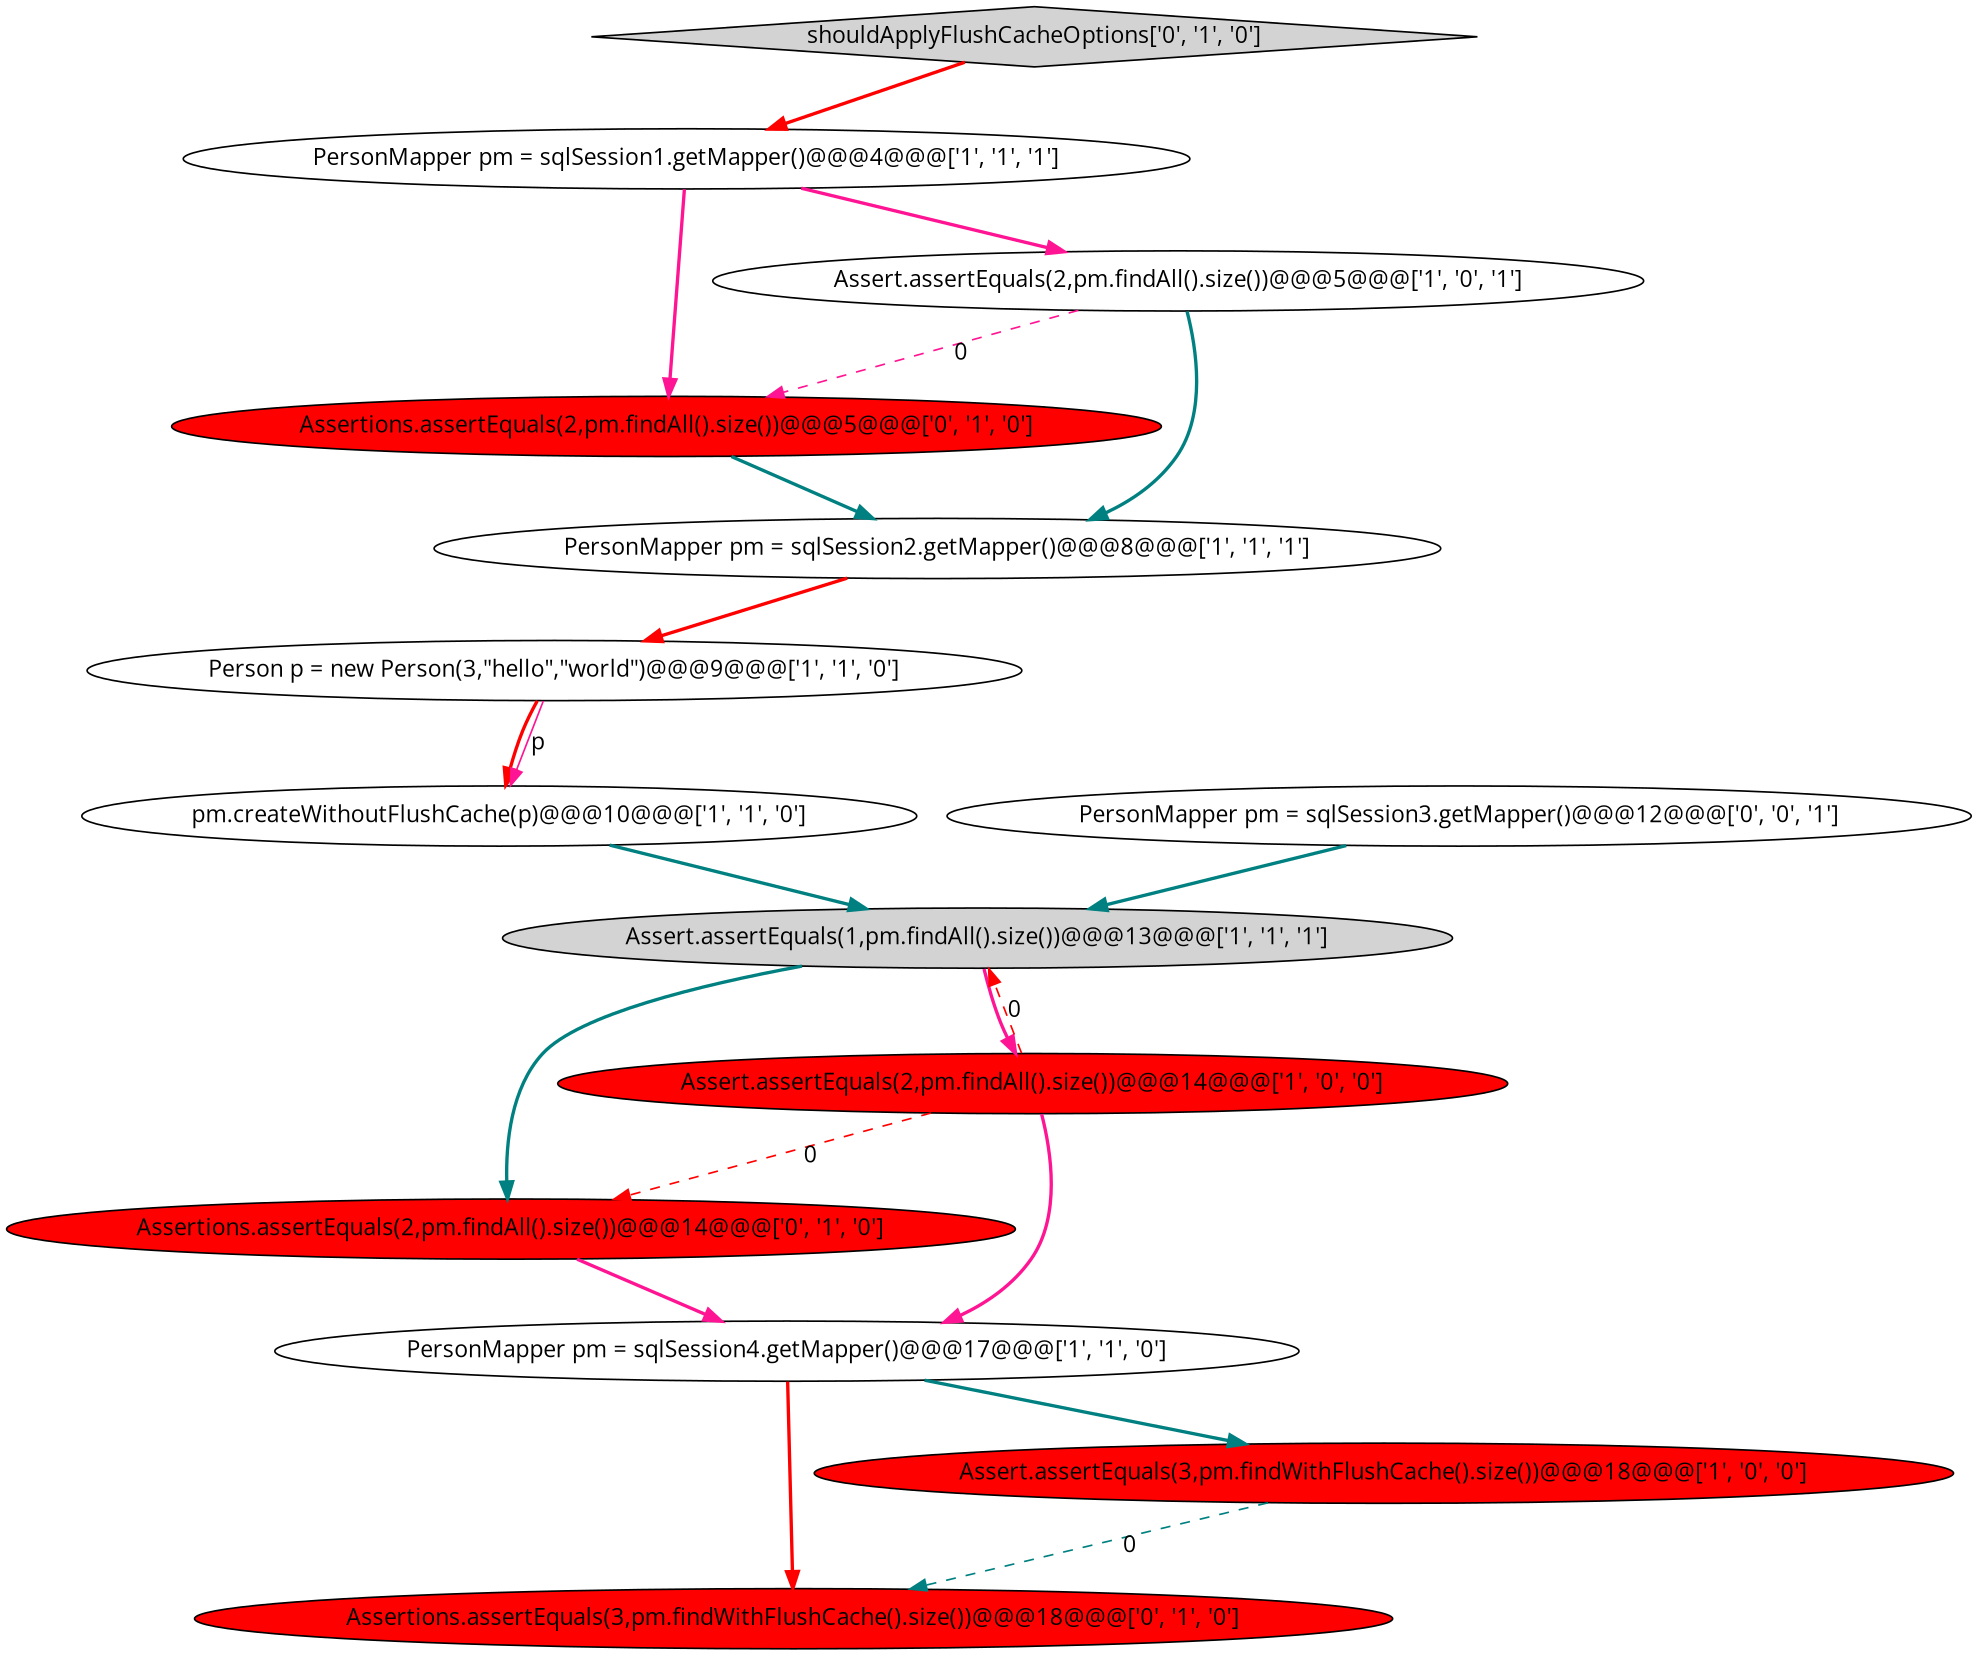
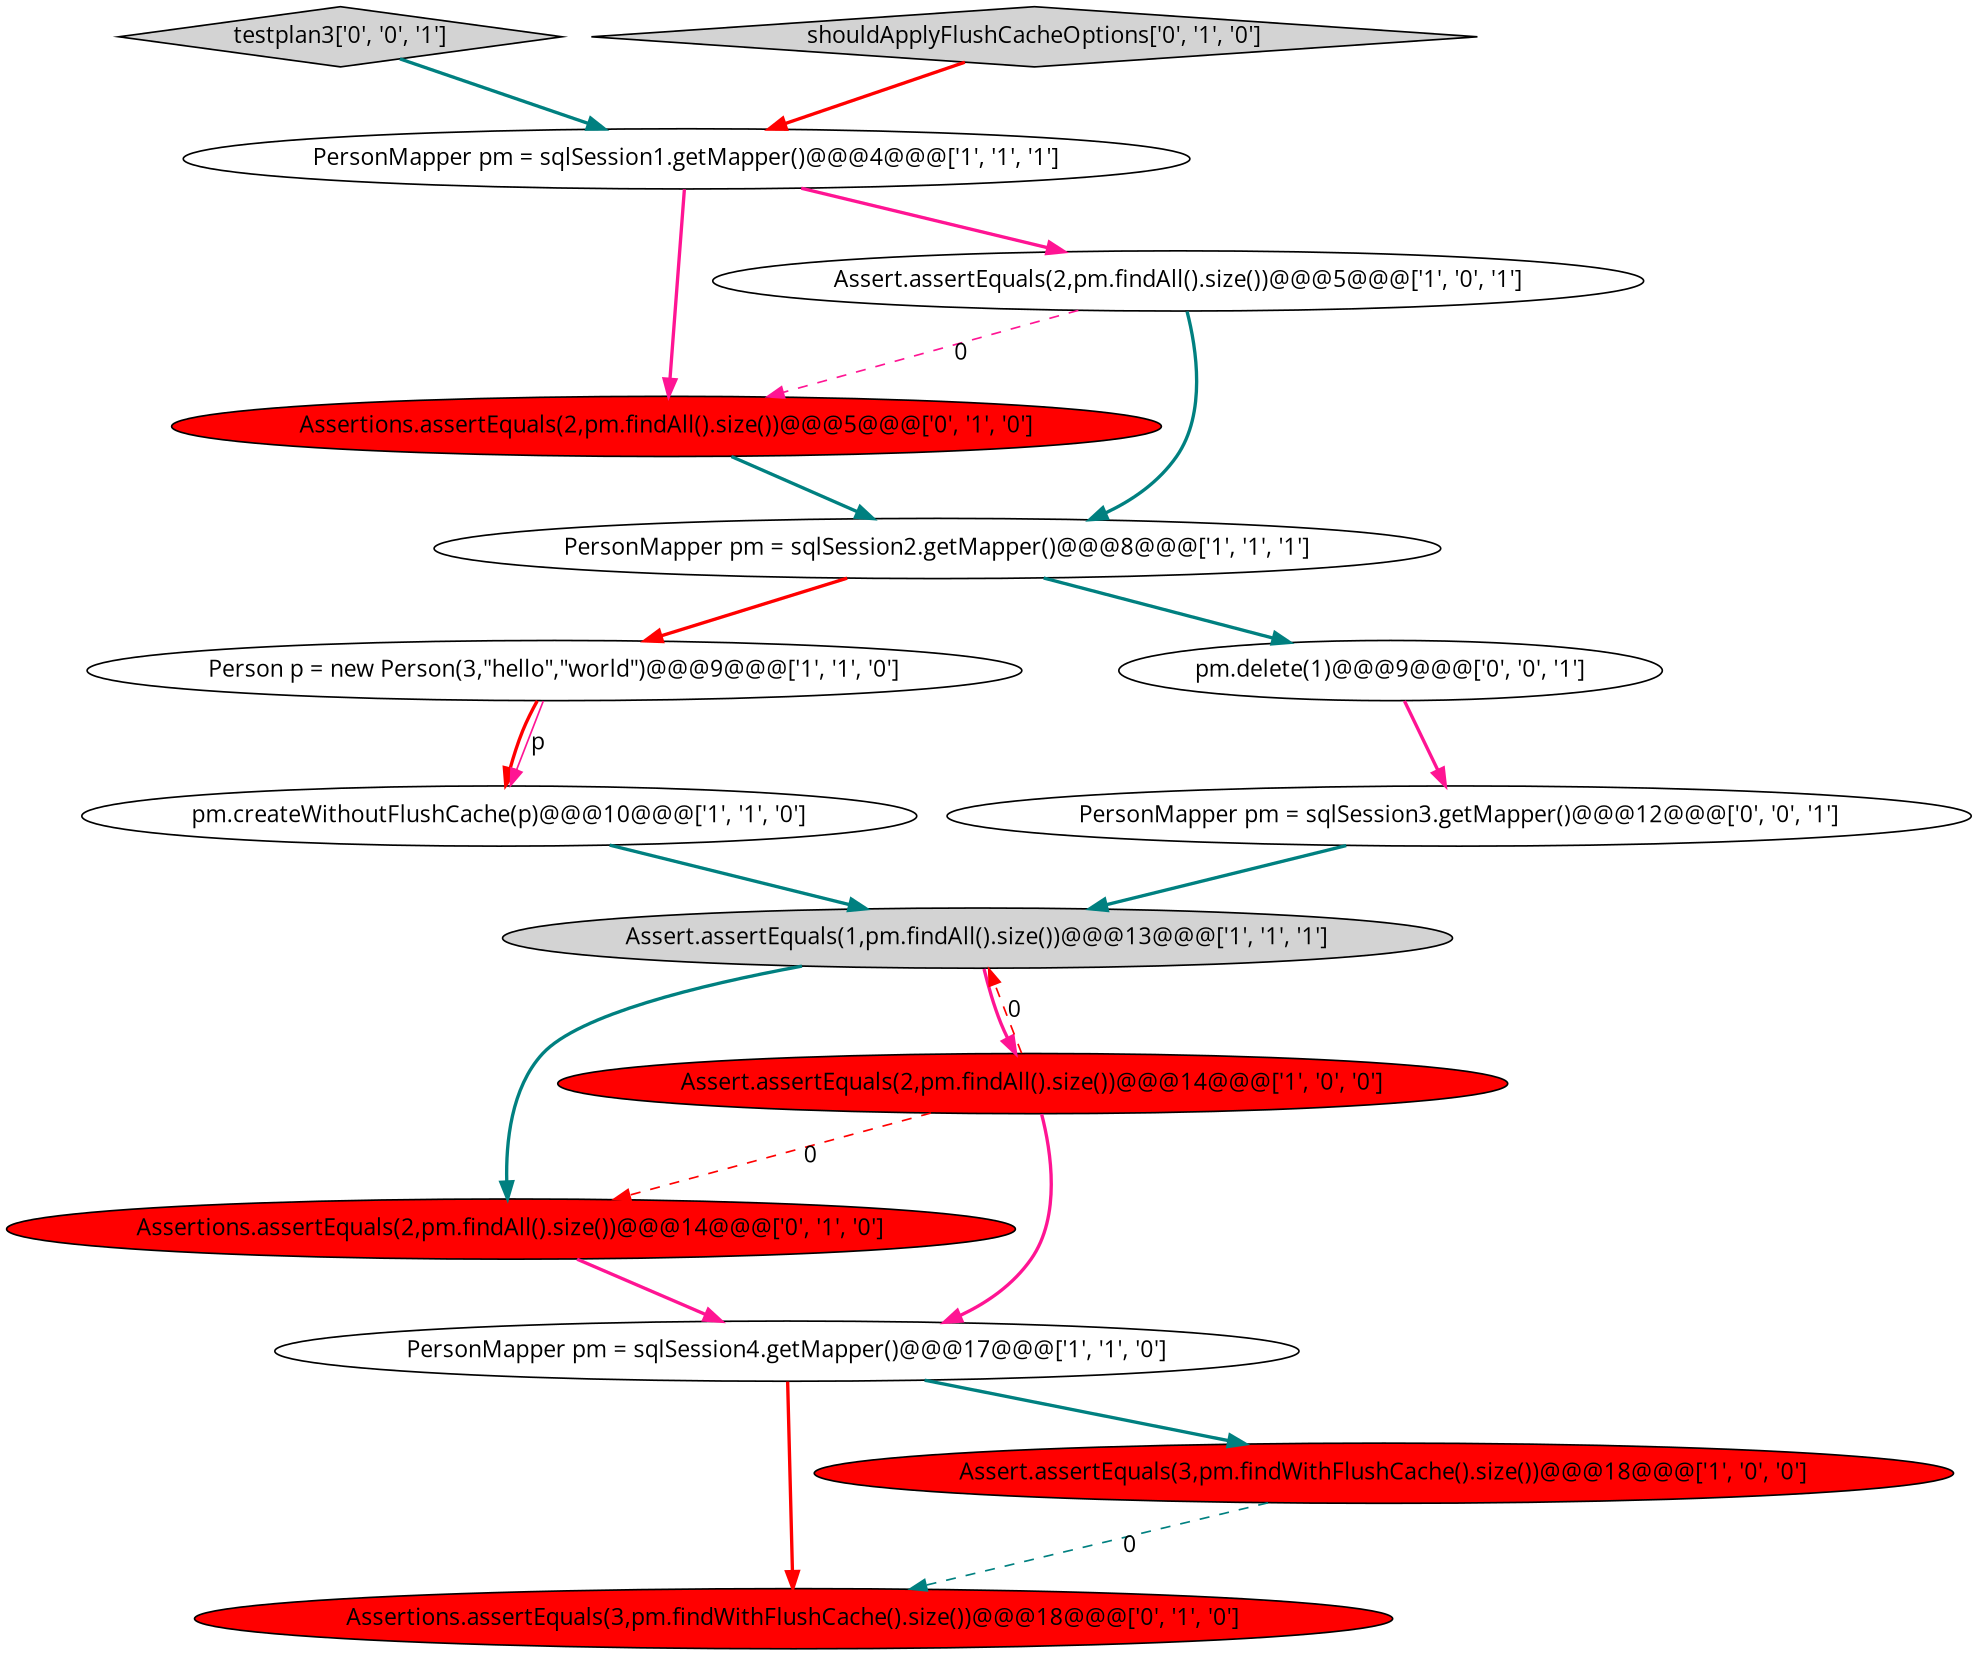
none -> (340, 37)
none -> (1391, 671)
